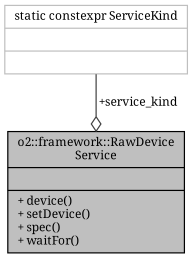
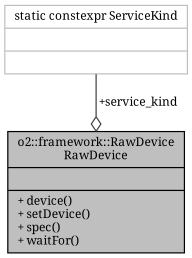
(96, 156) -> (96, 156)
